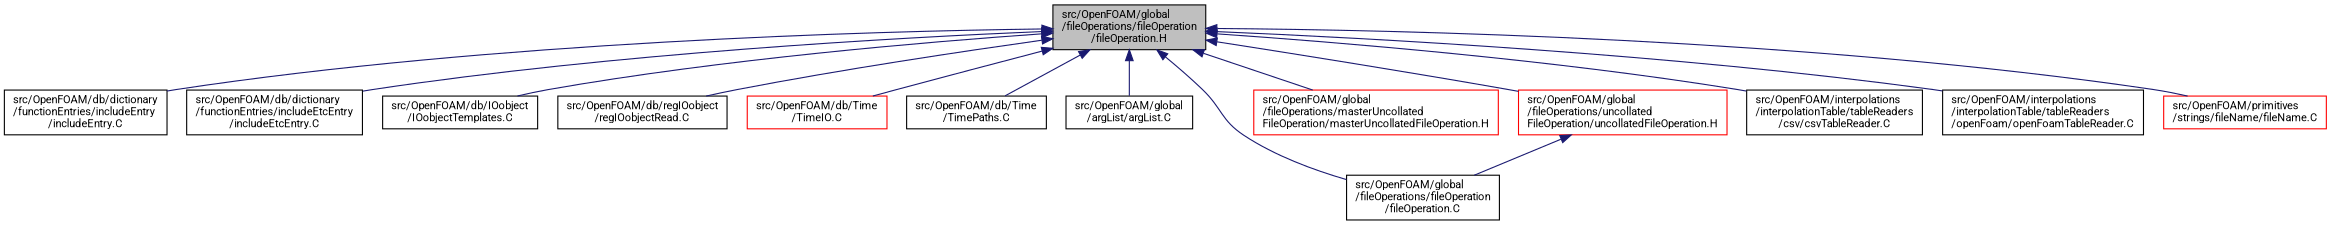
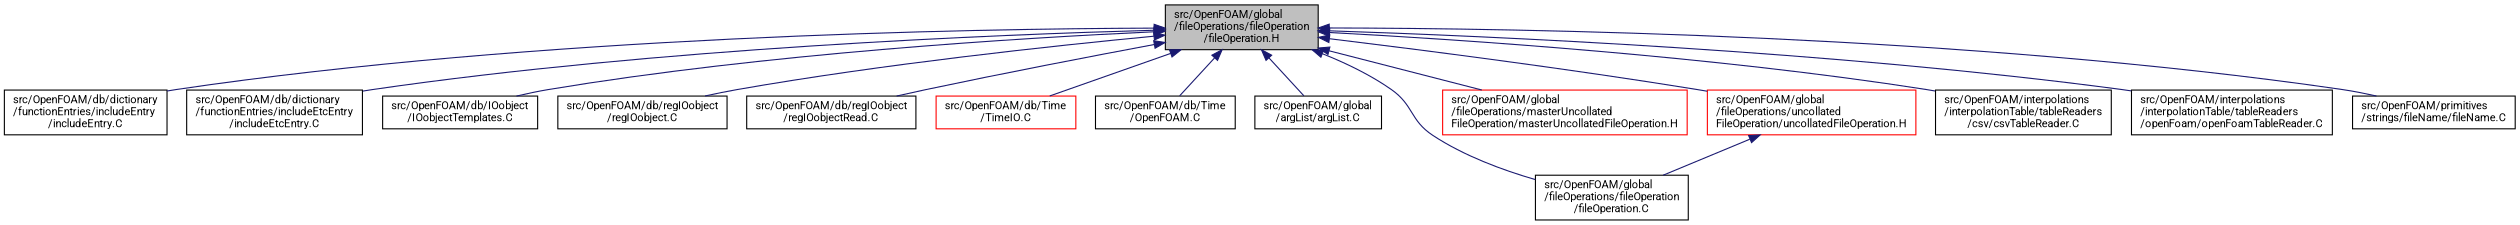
none -> (642, 112)
(976, 112) -> (1165, 112)
(2245, 112) -> (2434, 112)
